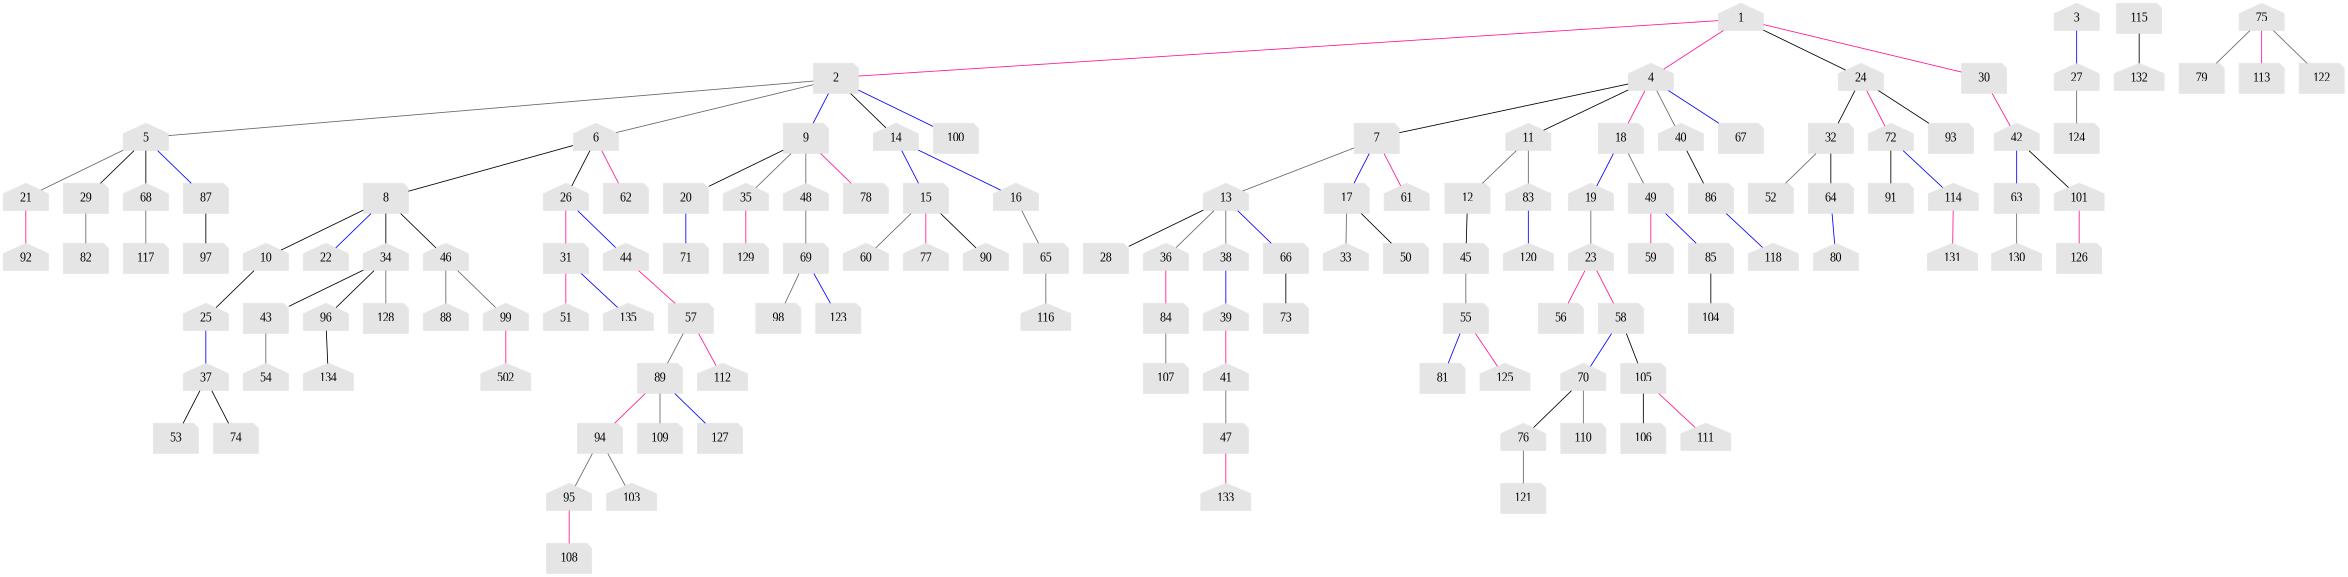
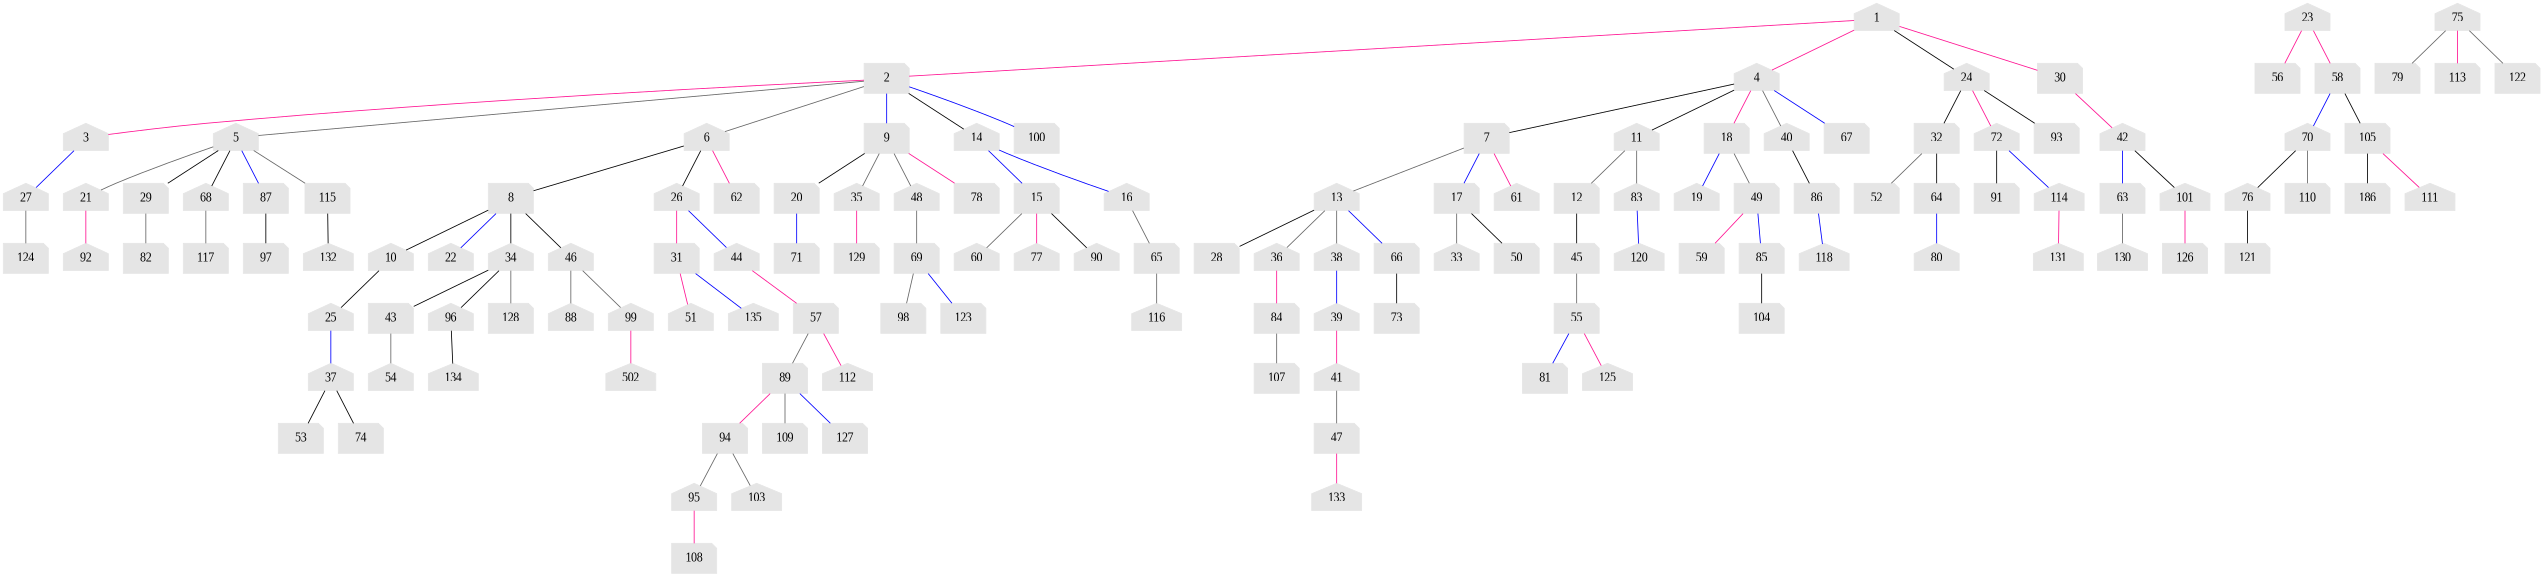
none -> (486, 102)
none -> (279, 167)
(1591, 227) -> none
(1643, 438) -> (2368, 198)
(1523, 467) -> (2248, 227)
